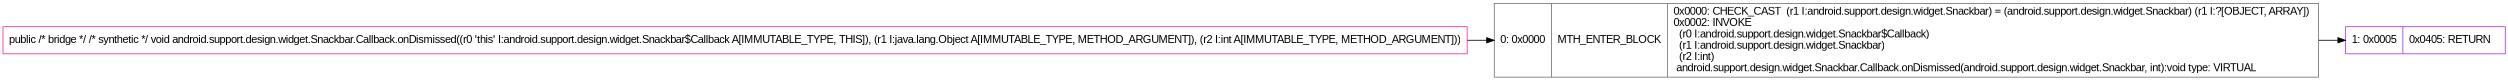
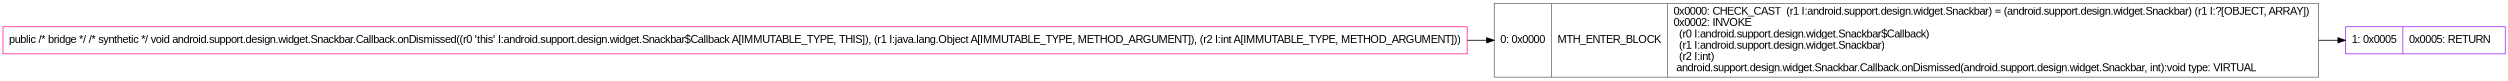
(2454, 40) -> (2454, 40)
